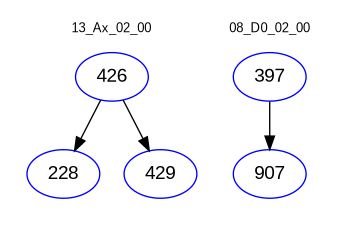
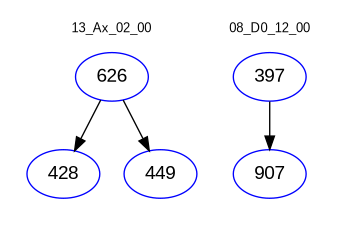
(270, 29) -> (270, 29)
(112, 77) -> (112, 77)
(63, 174) -> (63, 174)
(160, 174) -> (160, 174)
